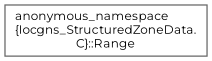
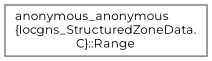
(106, 31) -> (106, 31)
